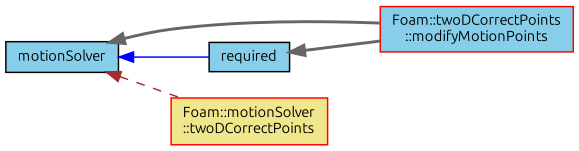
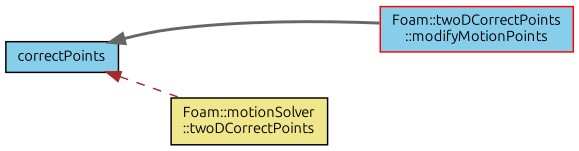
(62, 57) -> (62, 57)
(249, 57) -> none
(249, 121) -> (249, 121)
